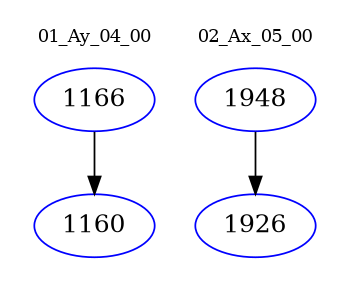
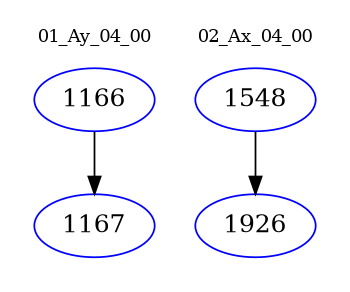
(256, 38) -> (256, 38)
(256, 100) -> (256, 100)
(94, 226) -> (94, 226)
